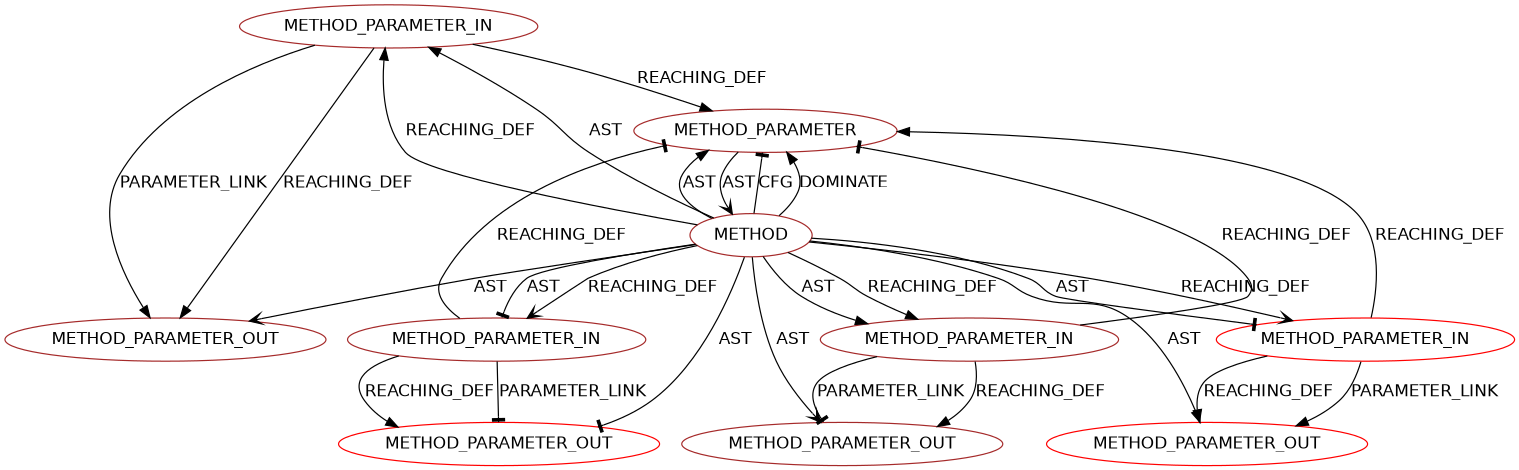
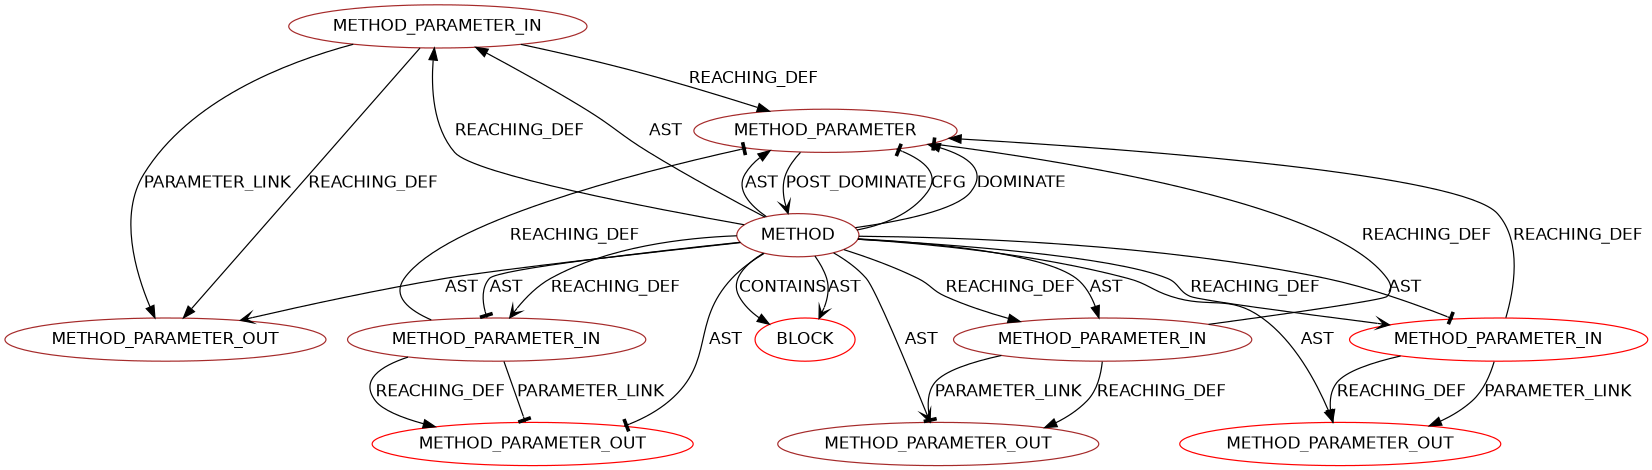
(739, 183) -> (857, 183)
none -> (805, 340)
